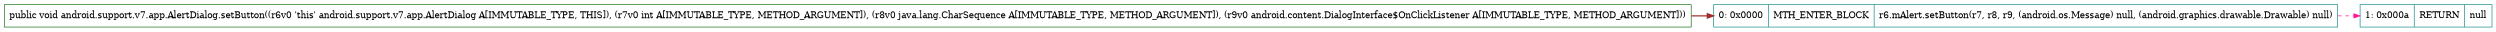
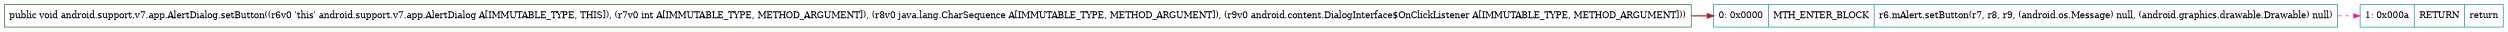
(2478, 16) -> (2484, 16)
